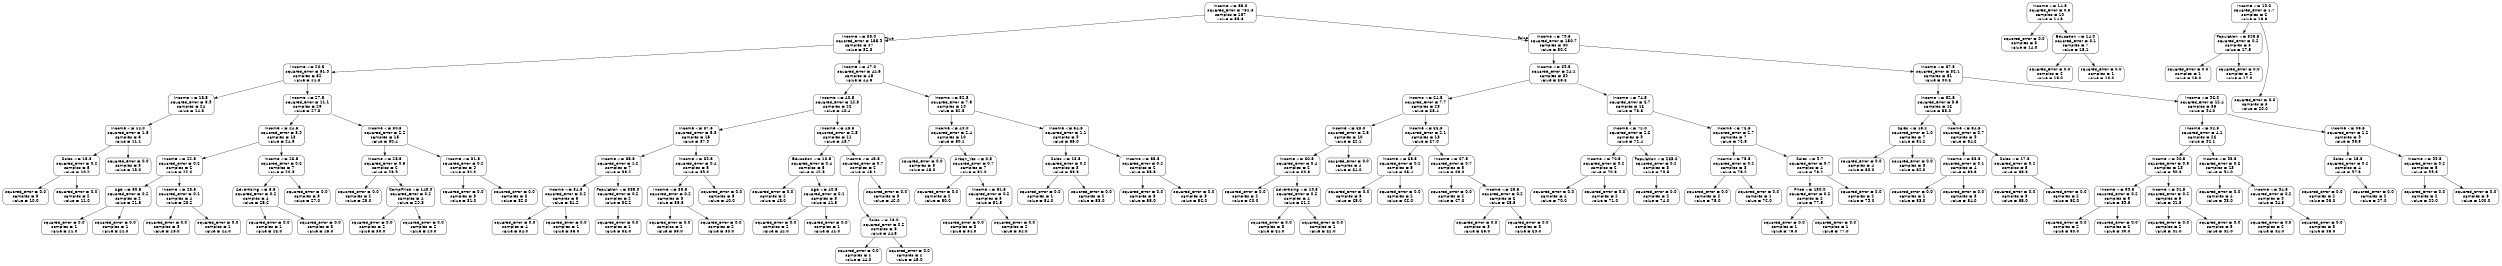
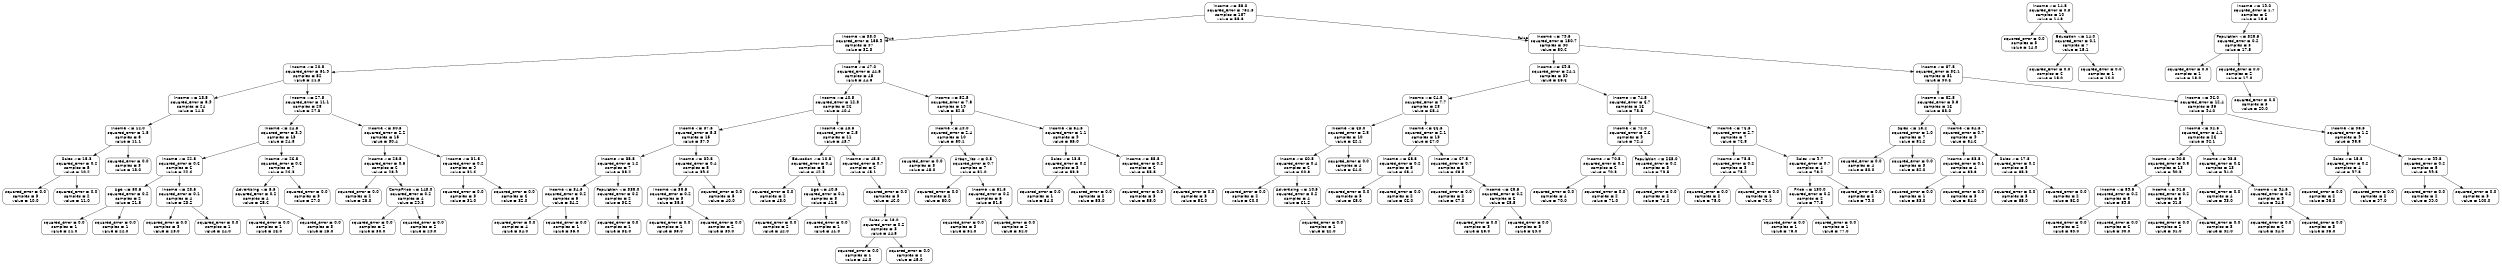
(2269, 58) -> (2246, 88)
(858, 196) -> (885, 209)
(1271, 227) -> none
